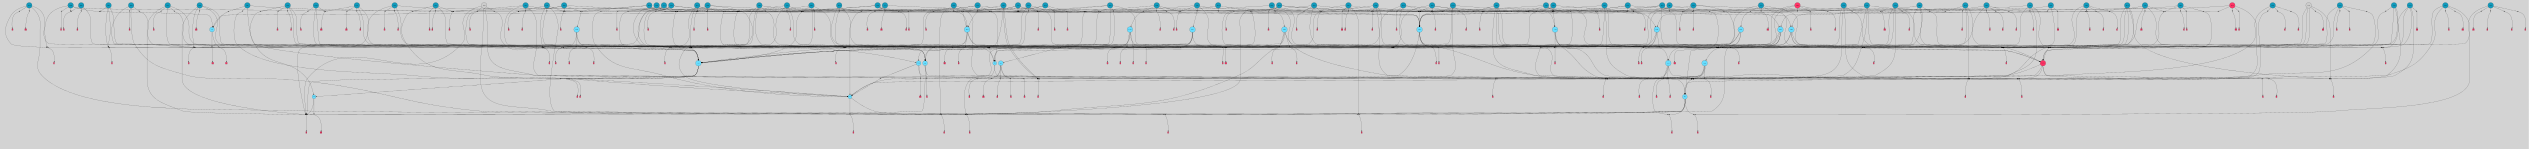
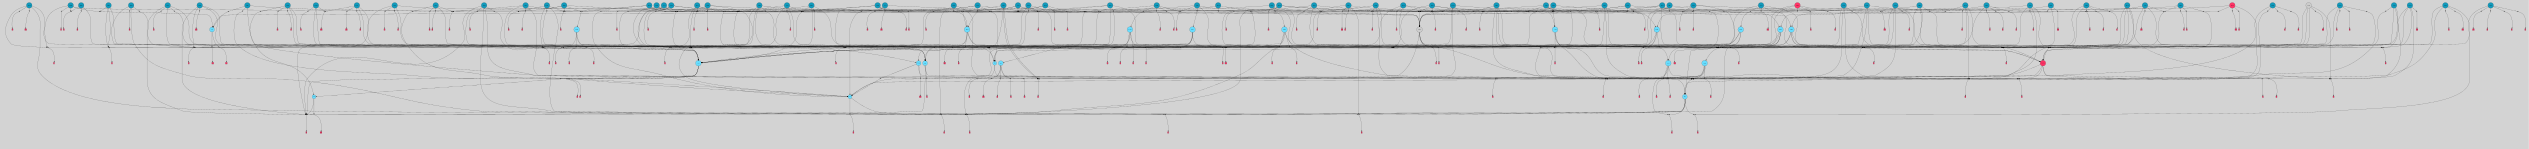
(484, 5) -> (484, 5)
(839, 5) -> none
(1420, 30) -> (1420, 30)
